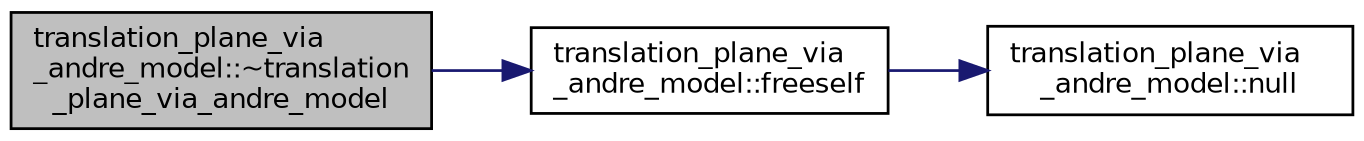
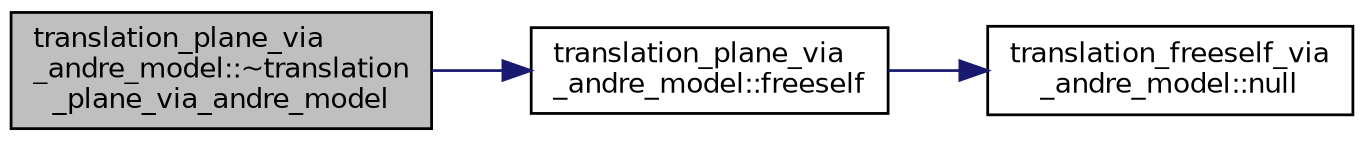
(1170, 71) -> (1170, 71)
